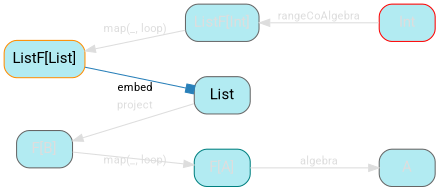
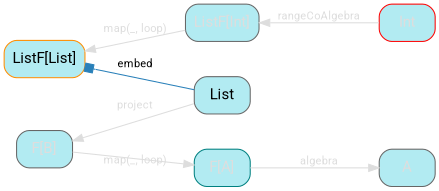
(135, 77) -> (145, 80)
